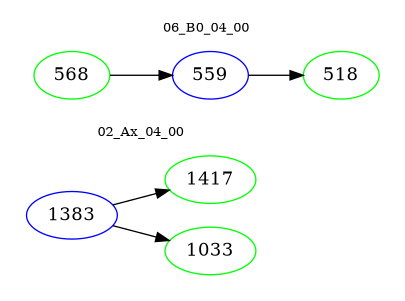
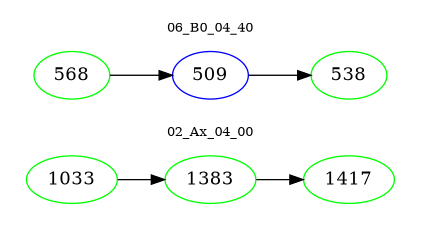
(207, 28) -> (210, 28)
(210, 75) -> (210, 75)
(341, 75) -> (349, 75)
(72, 215) -> (210, 180)
(135, 231) -> (134, 180)
